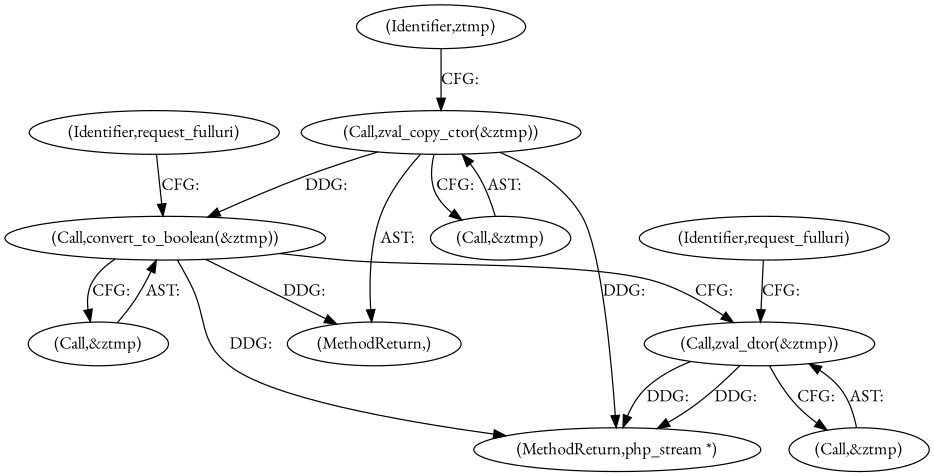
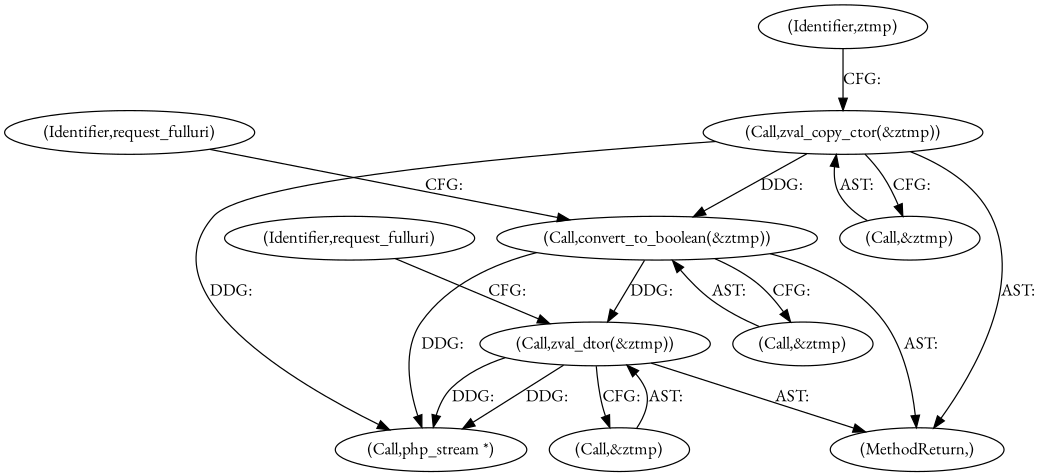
(307, 291) -> (923, 344)
(716, 291) -> (654, 291)
none -> (752, 396)
(617, 450) -> (431, 450)
